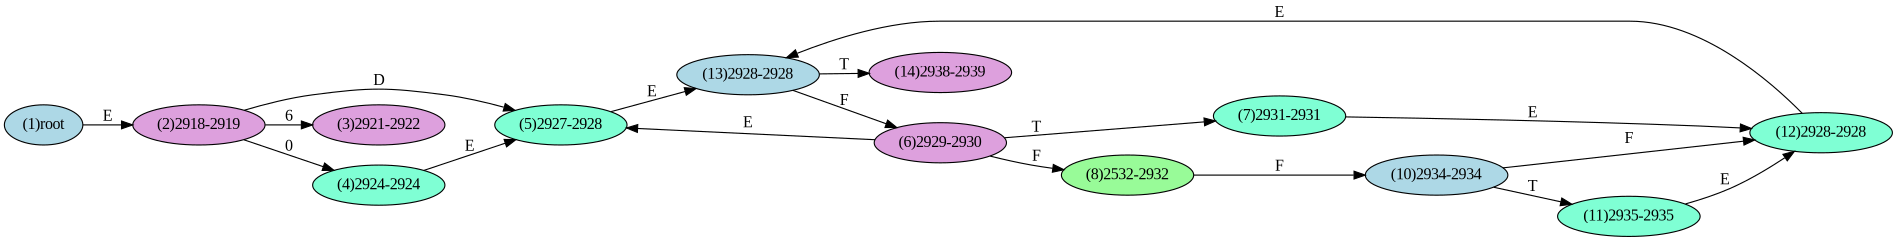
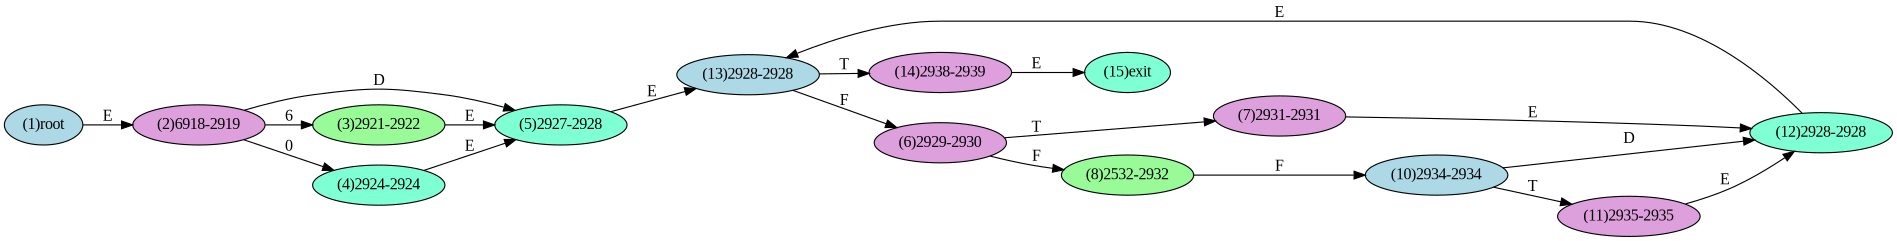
none -> (1128, 72)
(1280, 116) -> (1280, 116)
(199, 125) -> (199, 125)
(379, 125) -> (379, 125)
(756, 134) -> (464, 125)
(1629, 139) -> (1629, 139)
(1629, 216) -> (1629, 216)
